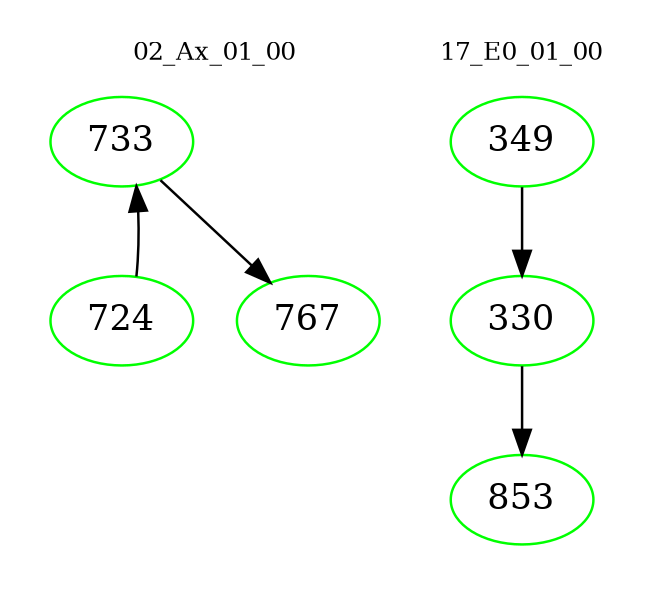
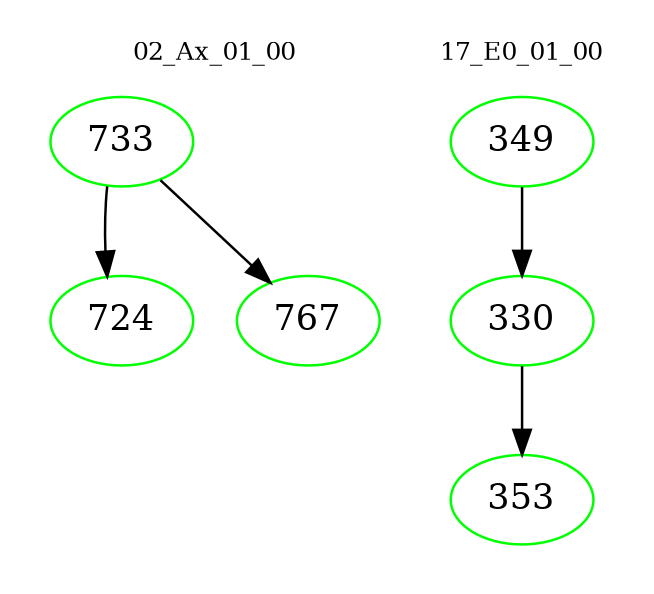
(138, 244) -> (105, 219)
(522, 500) -> (522, 500)
